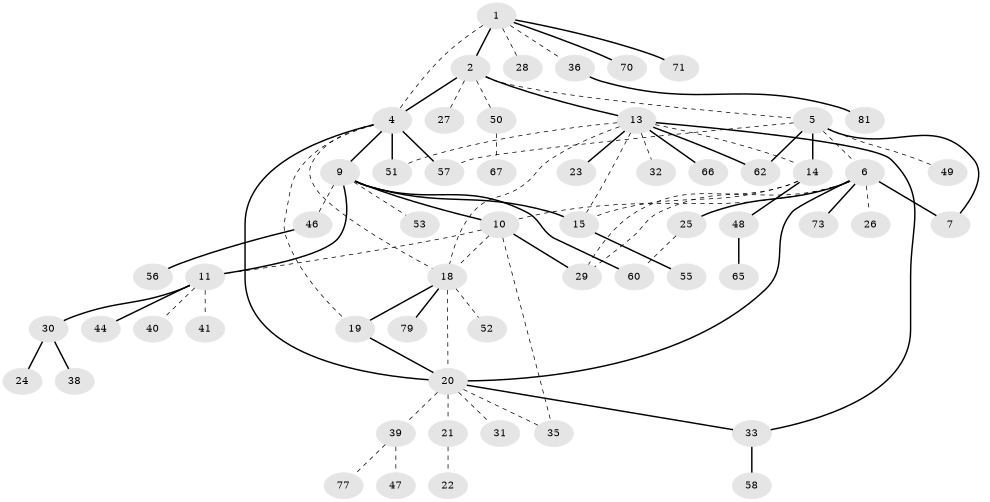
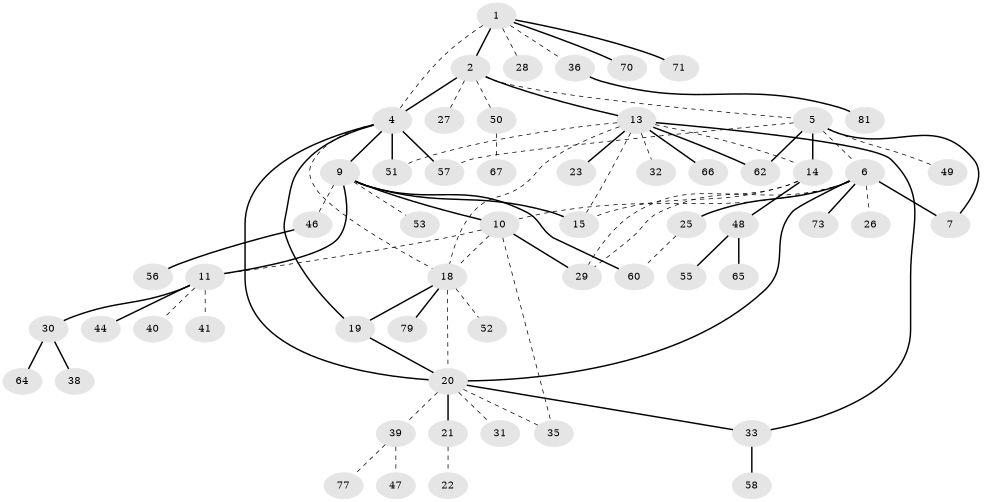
(287, 208) -> (287, 208)
(633, 251) -> (713, 251)
(22, 381) -> (22, 381)
(448, 408) -> (448, 408)
